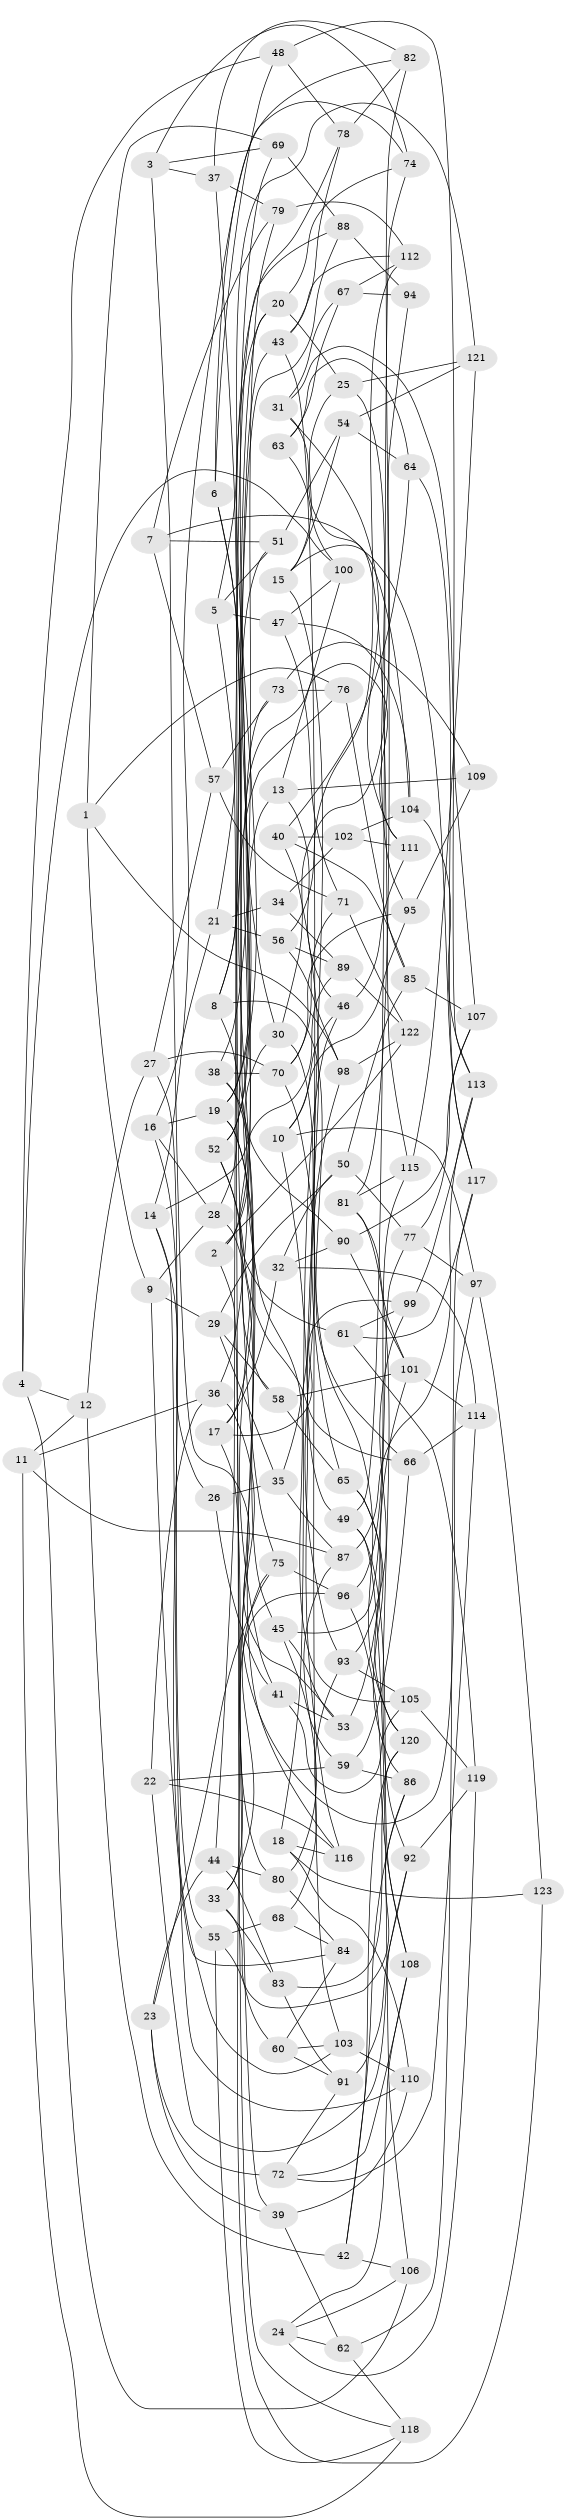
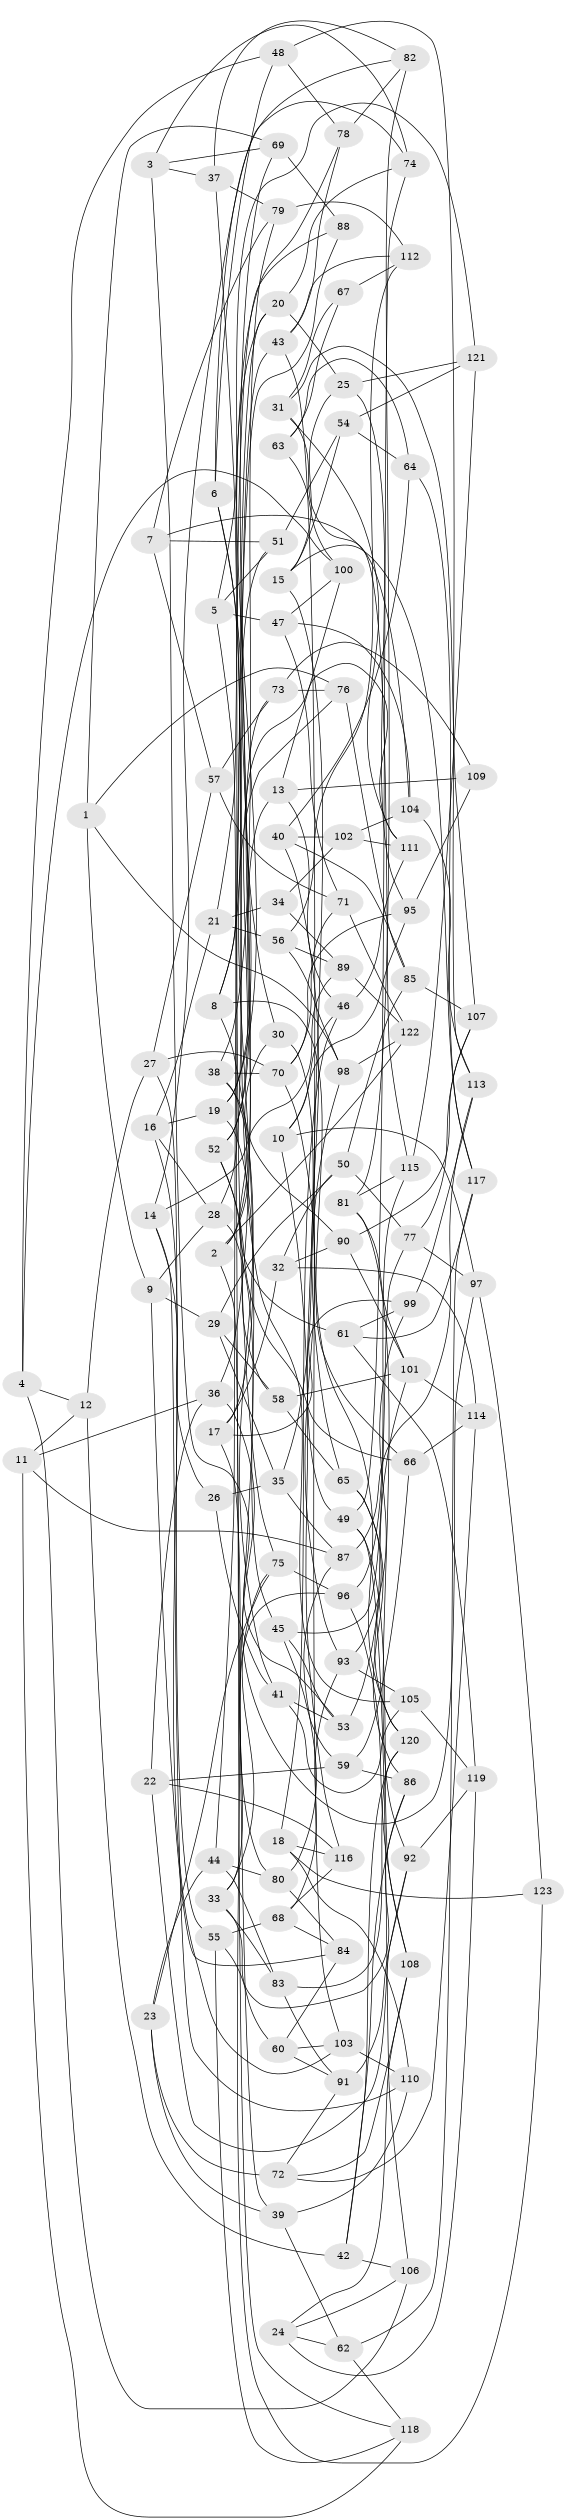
(410, 296) -> none
(249, 1493) -> (309, 1891)
